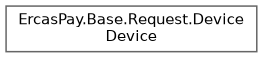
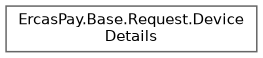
(131, 29) -> (131, 29)
